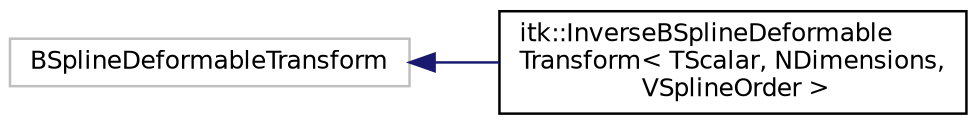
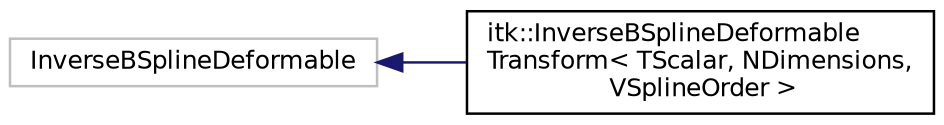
(210, 62) -> (194, 62)
